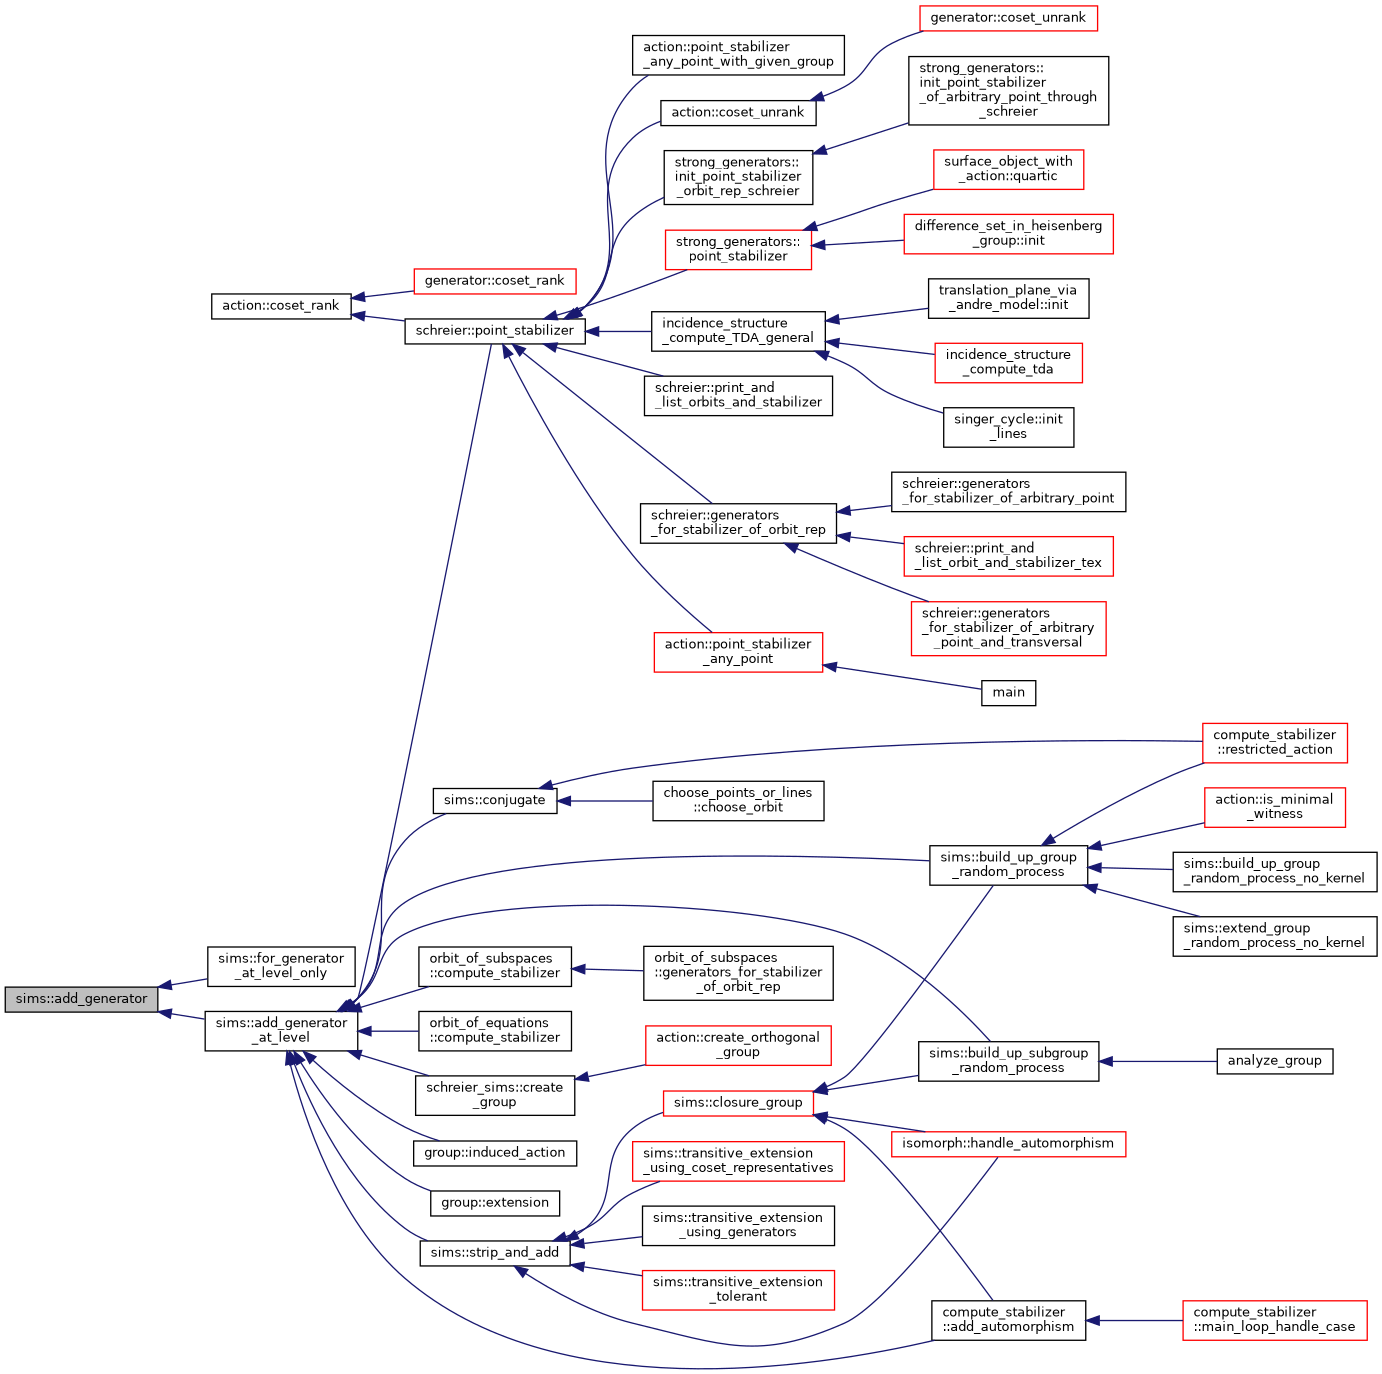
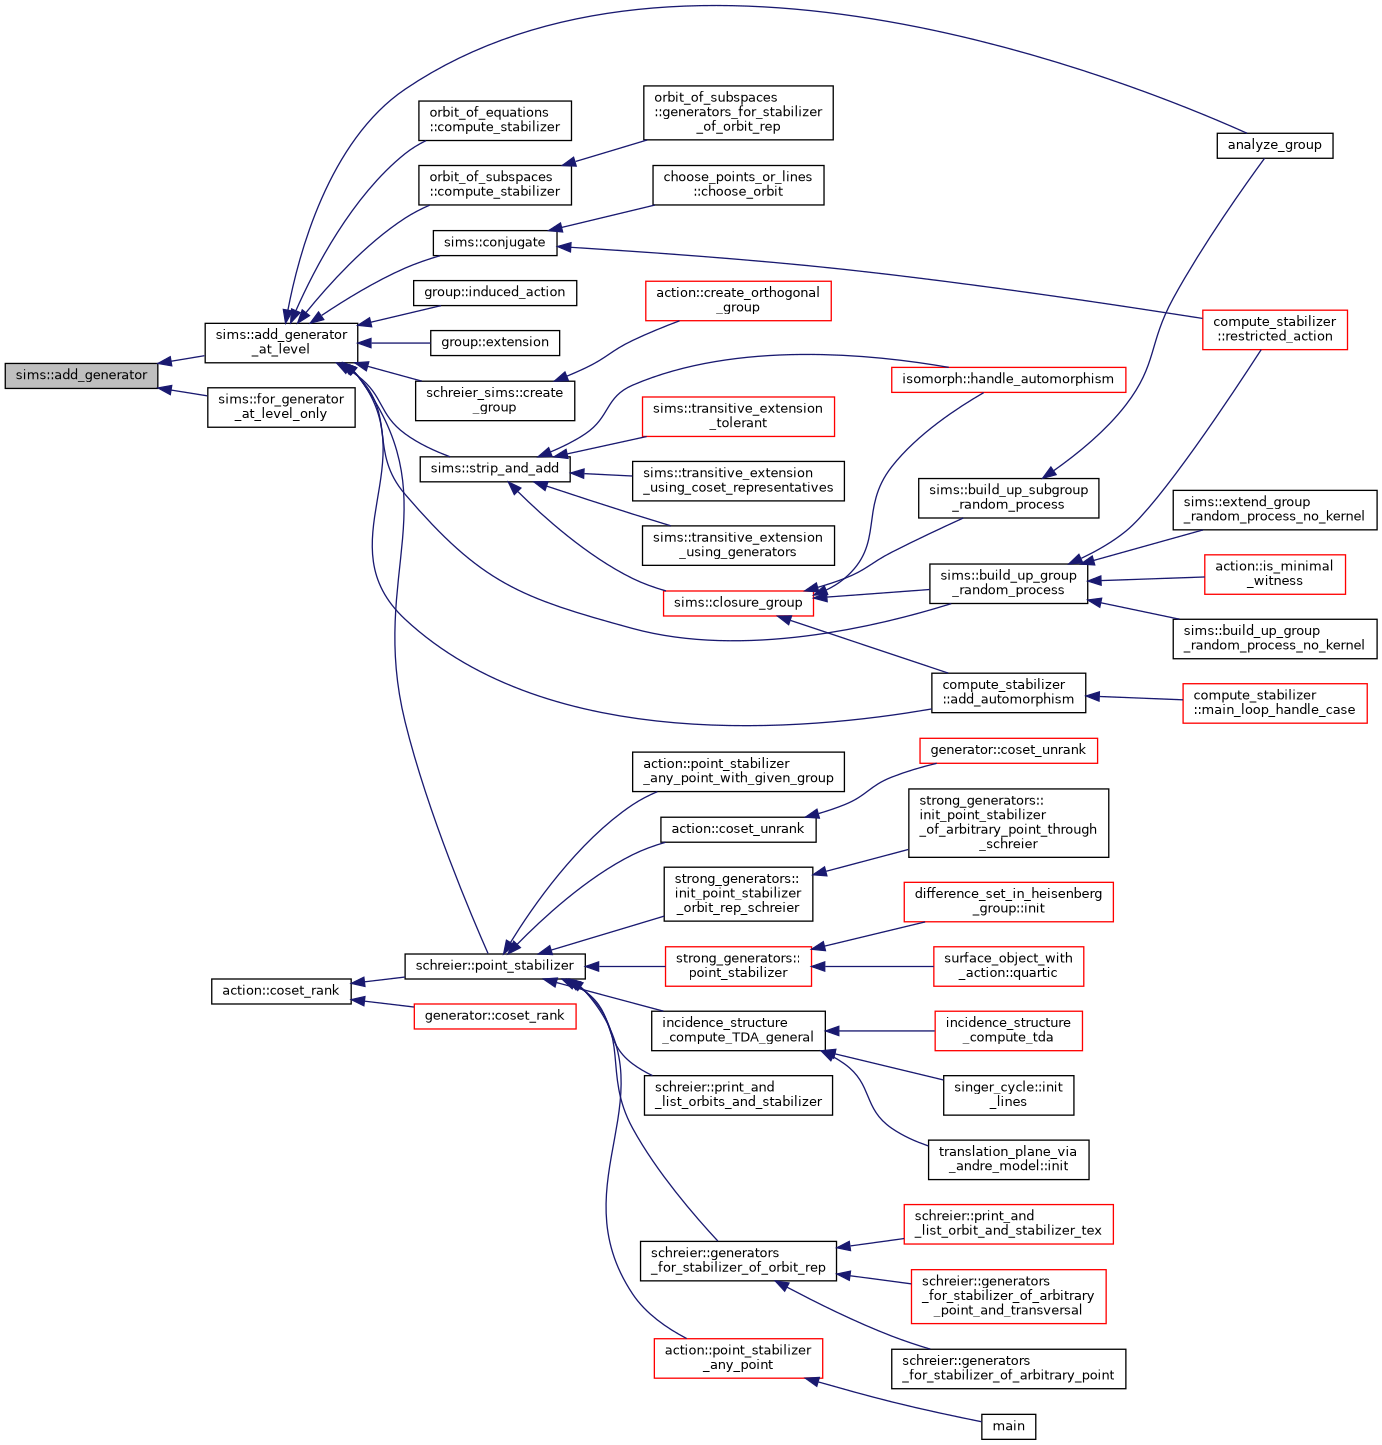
(670, 907) -> (700, 8)
(739, 1161) -> (739, 481)
